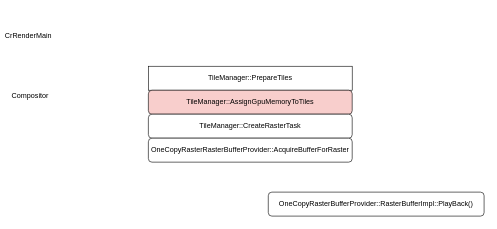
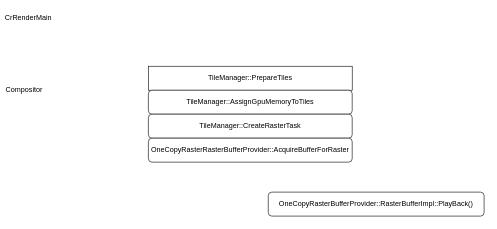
(29, 36) -> (29, 18)
(30, 96) -> (24, 90)
(251, 102) -> (251, 102)
